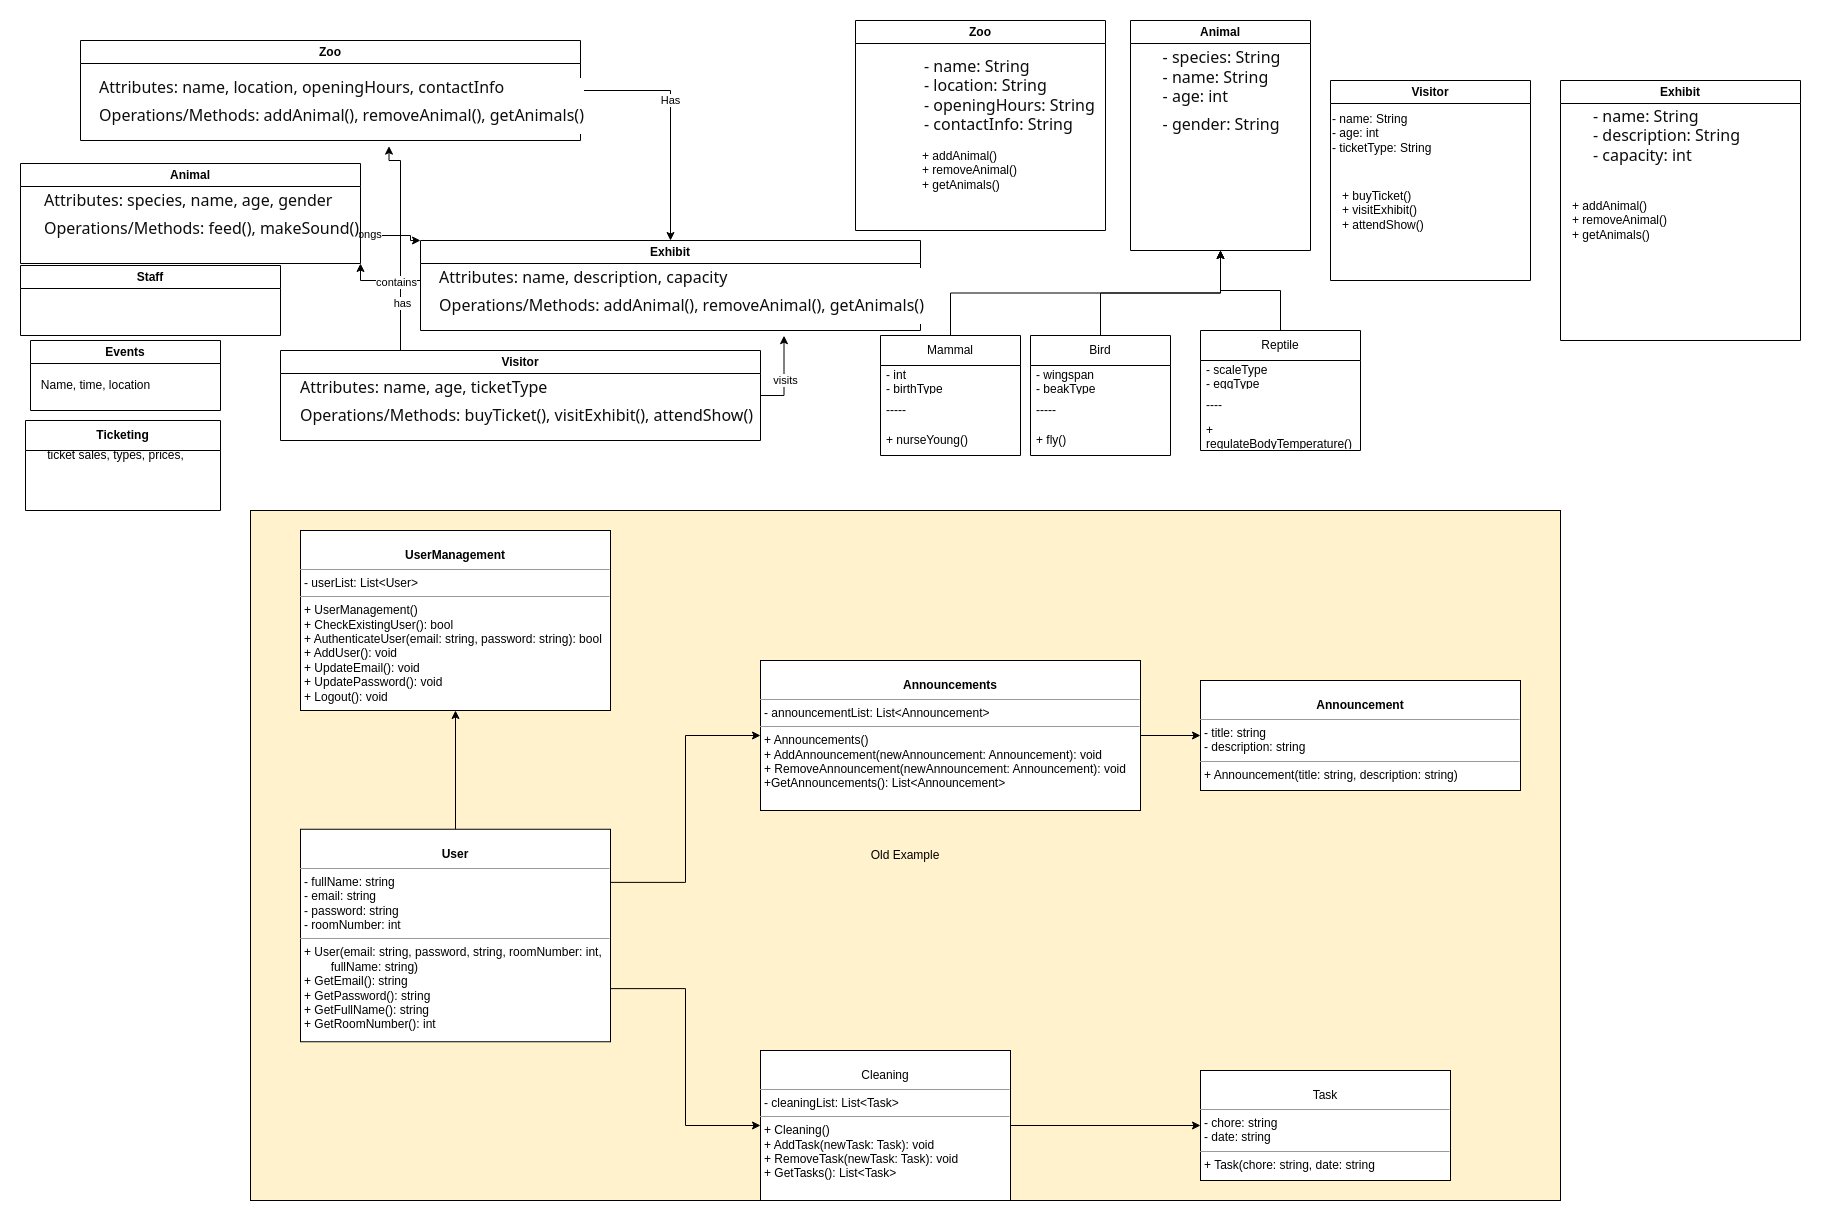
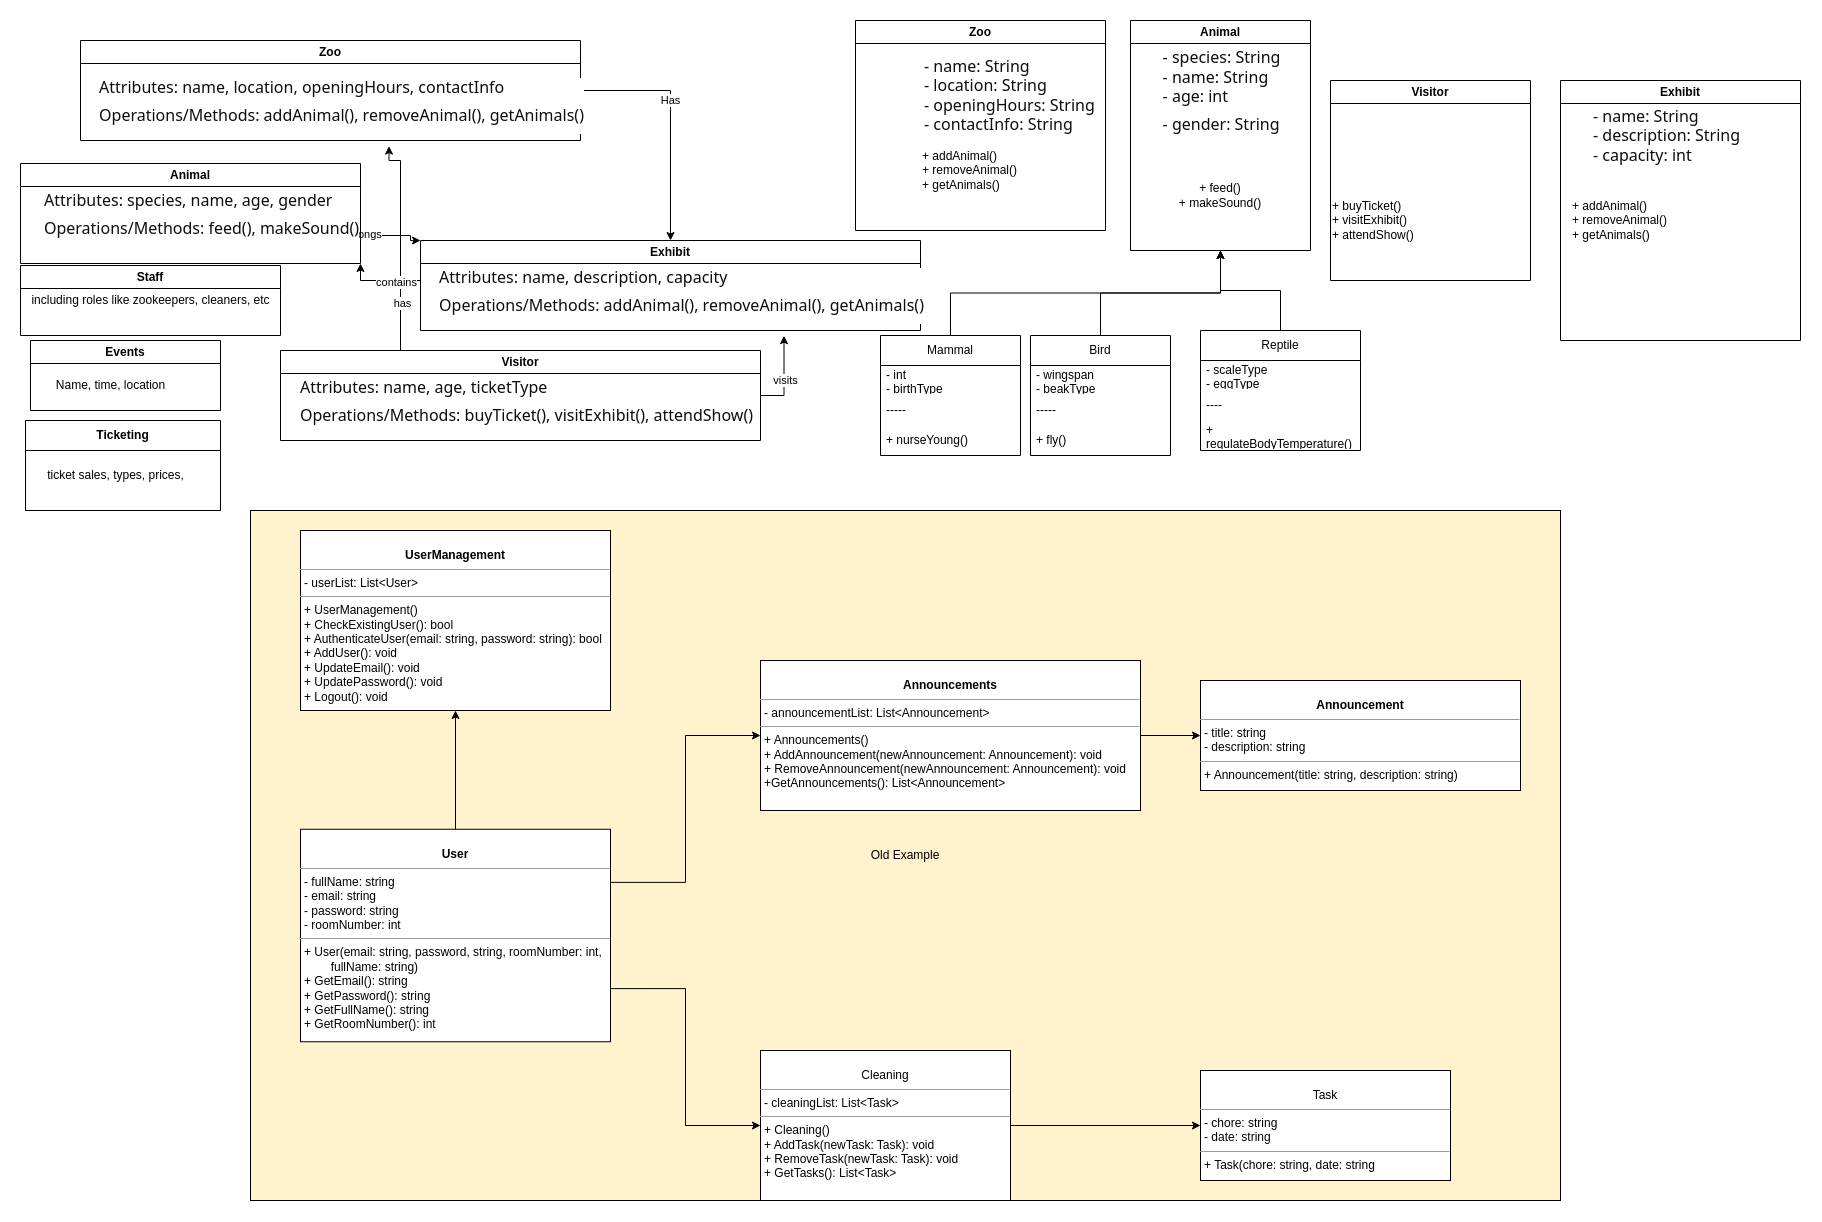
(1391, 134) -> none
none -> (1221, 196)
(1396, 211) -> (1386, 221)
none -> (151, 301)
(96, 386) -> (111, 386)
(116, 456) -> (116, 476)
